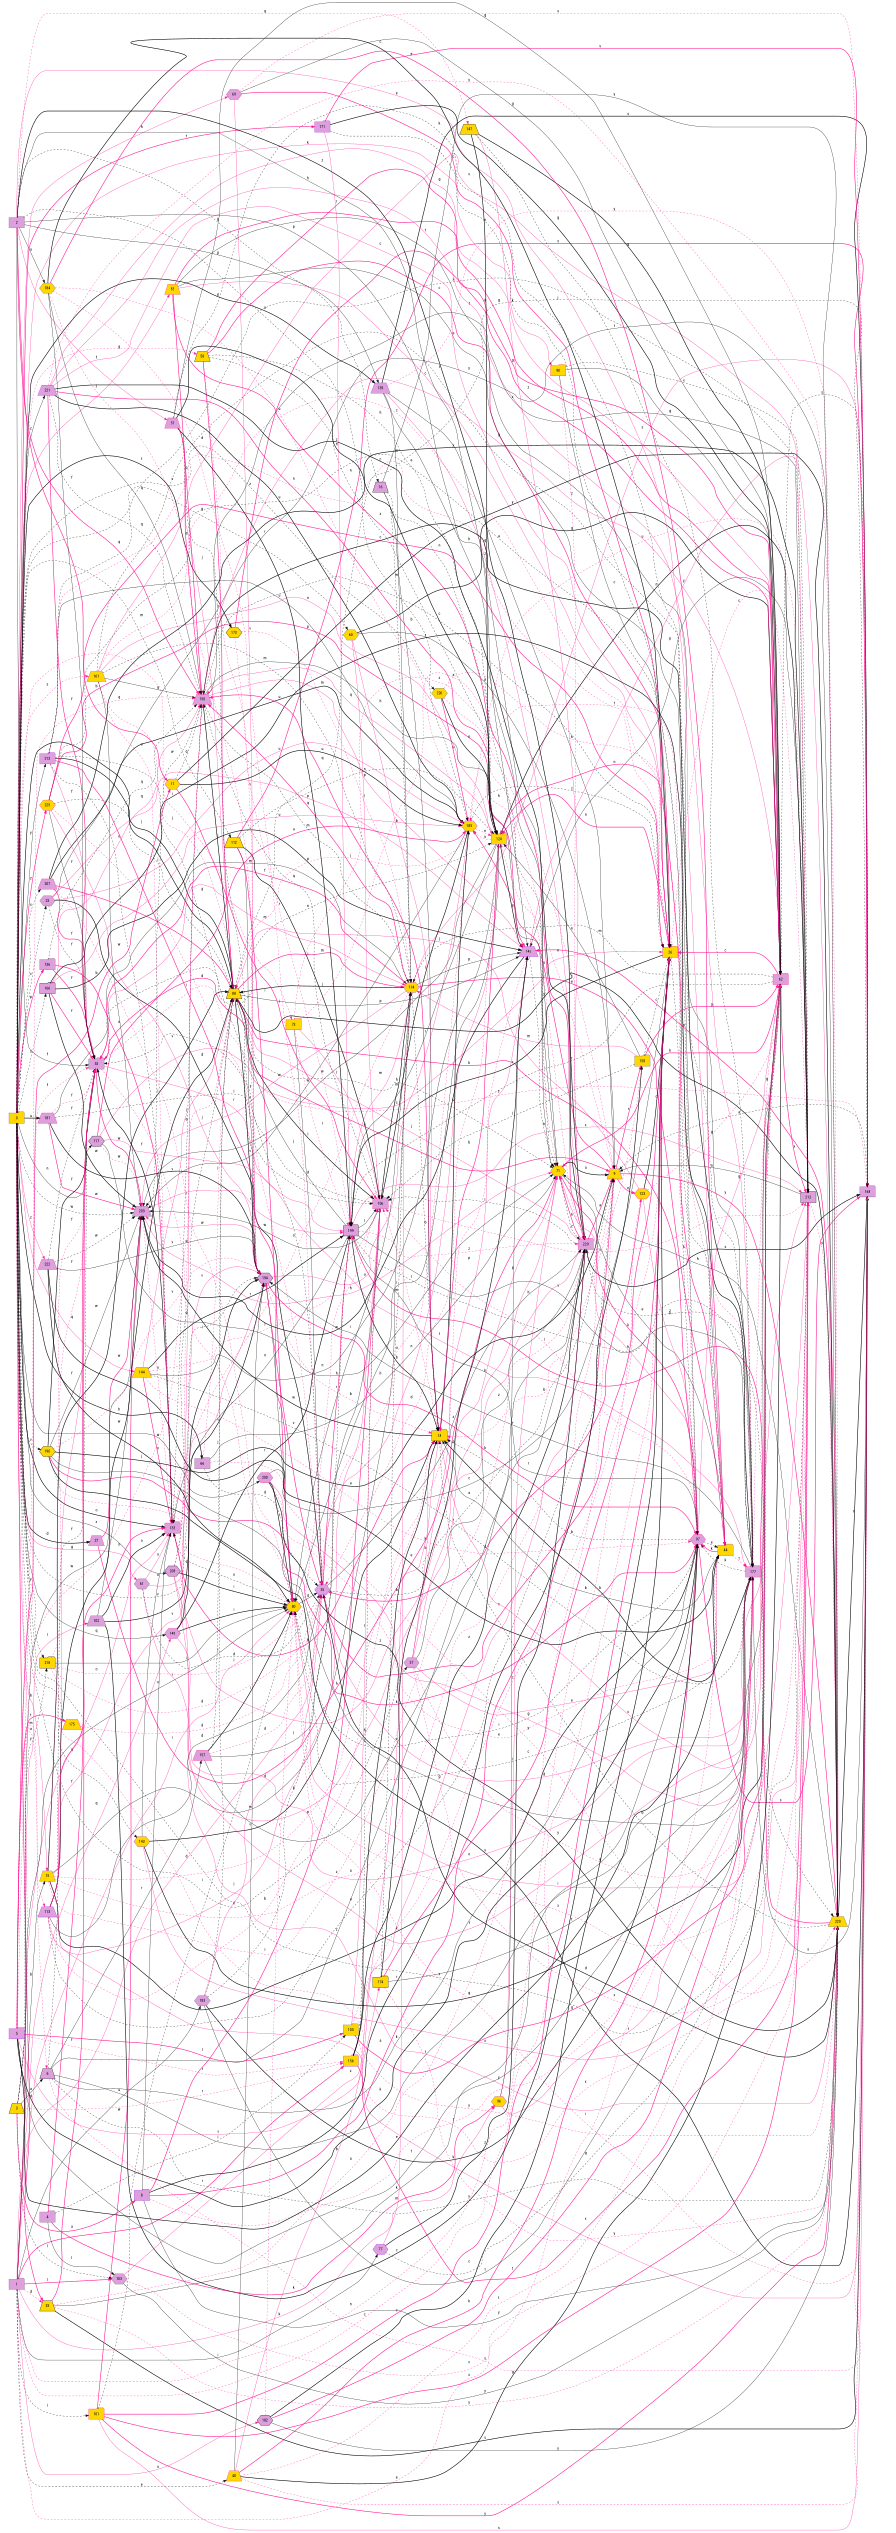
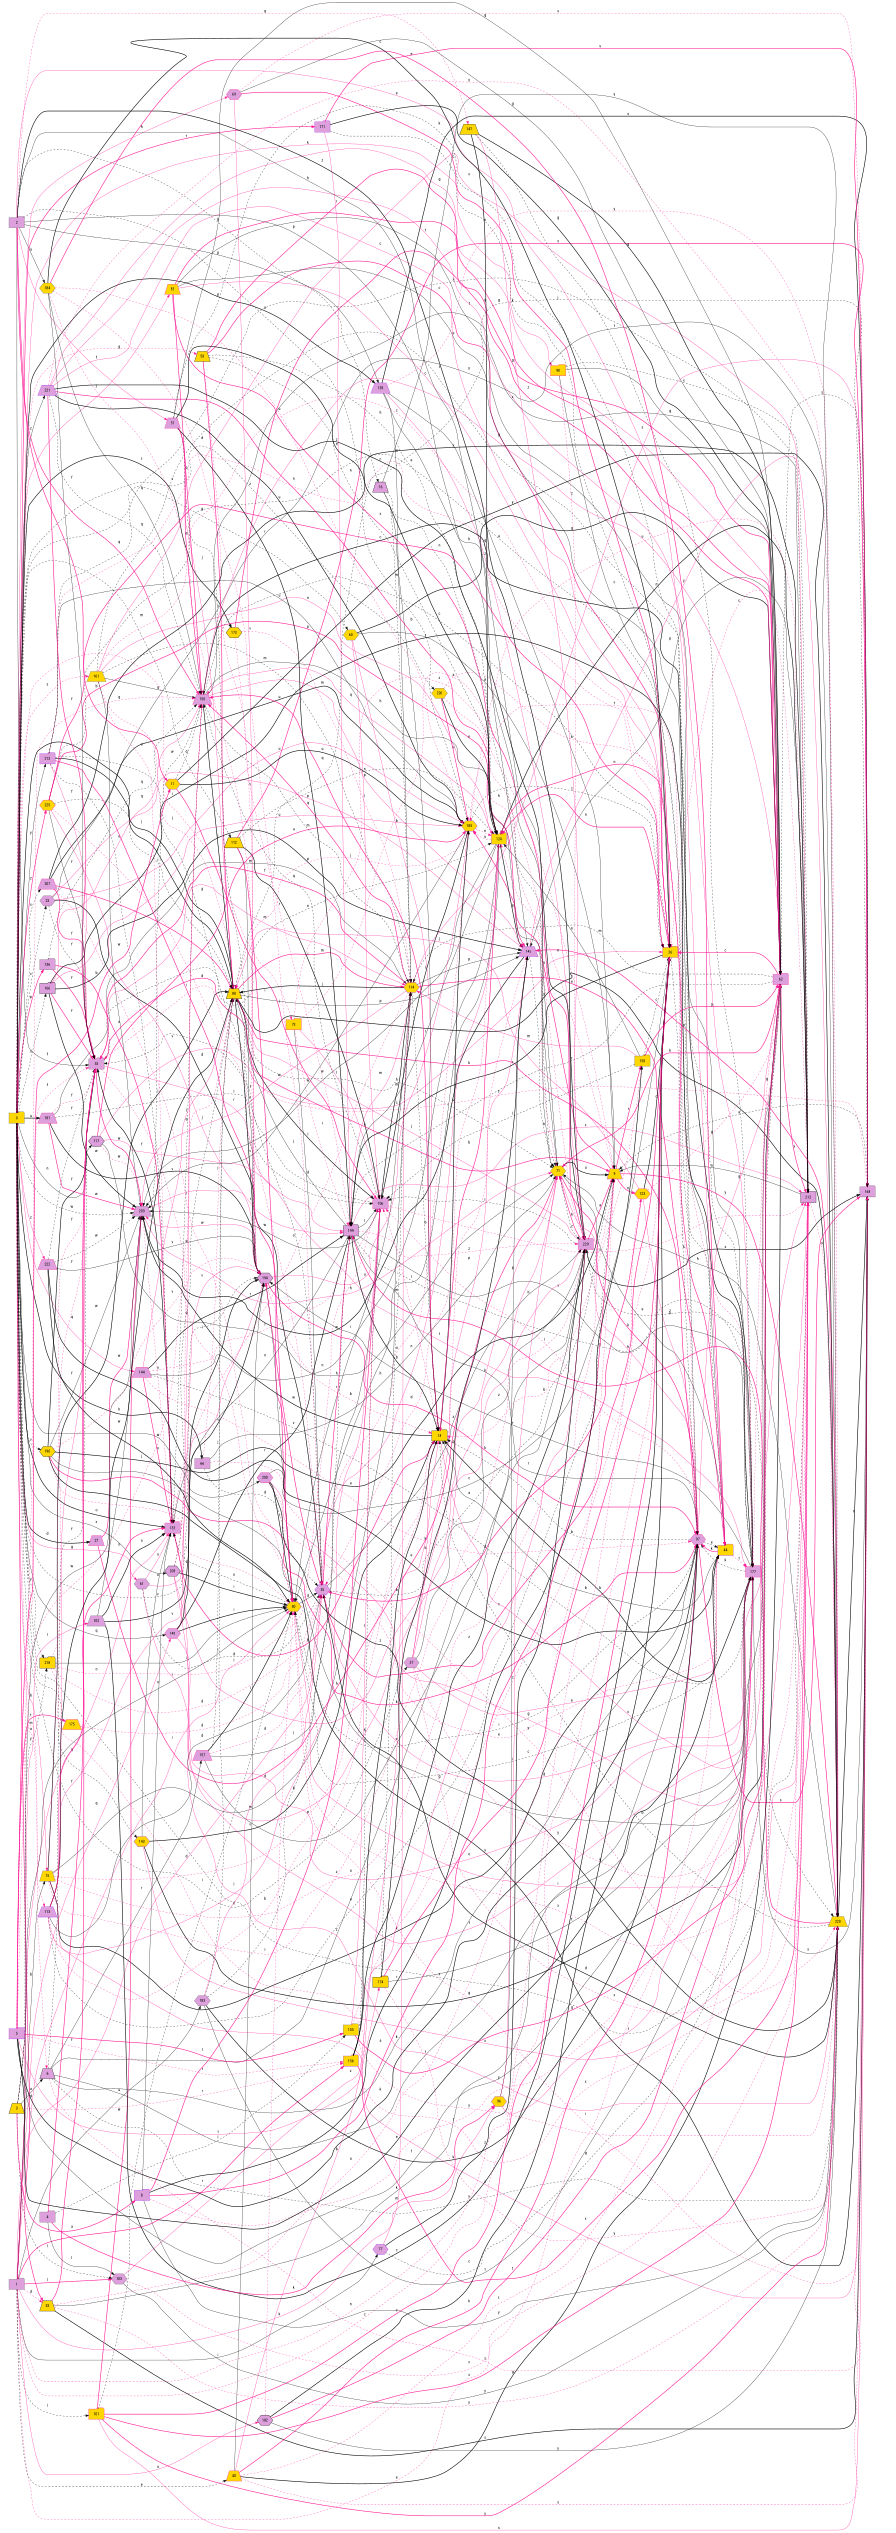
(142, 1372) -> (142, 1372)
